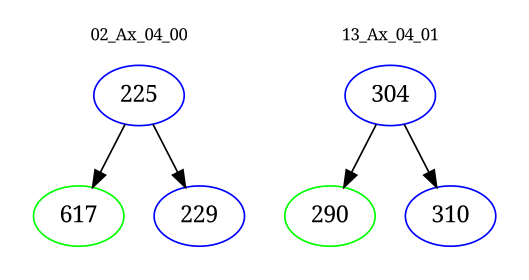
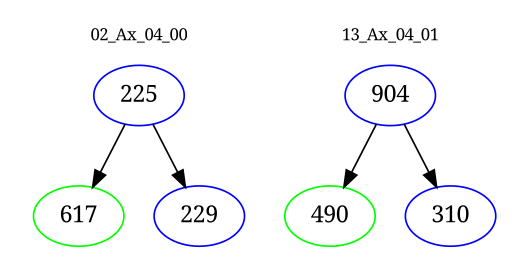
(390, 95) -> (390, 95)
(330, 216) -> (330, 216)
